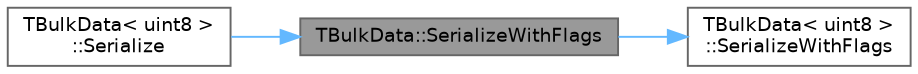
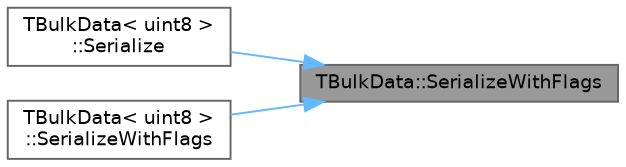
(643, 37) -> (267, 110)
